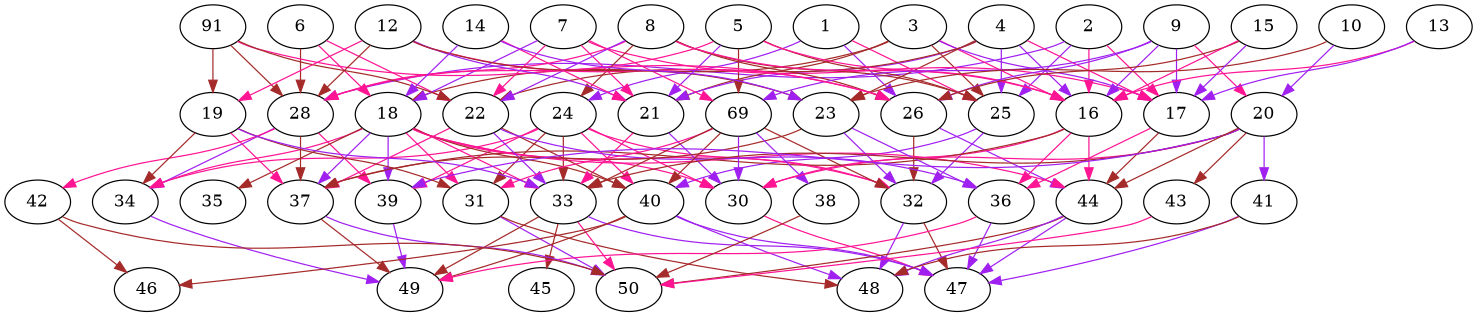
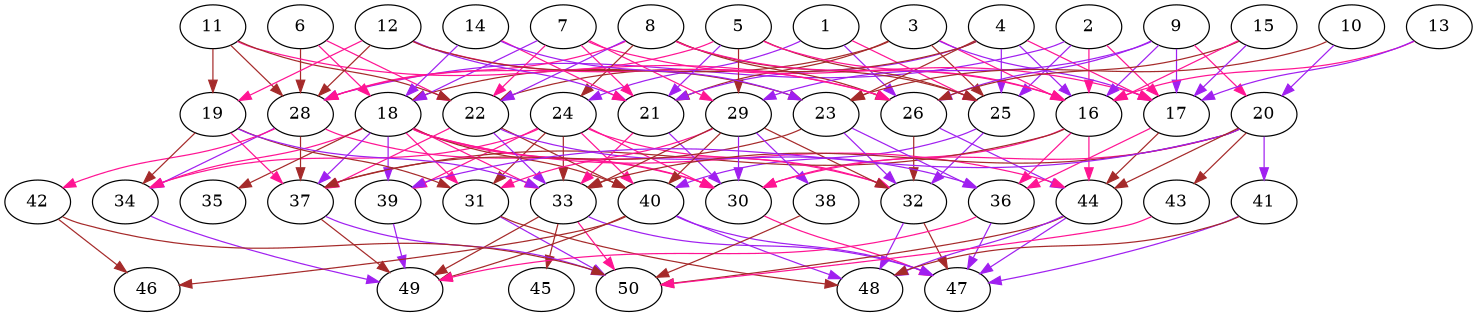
(213, 27) -> (213, 27)
(739, 114) -> (739, 114)
(340, 154) -> (513, 158)
